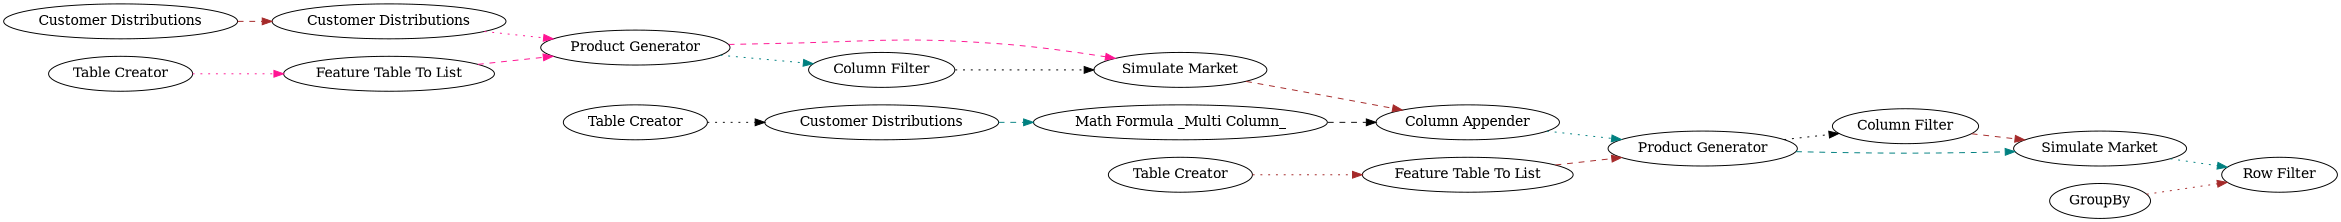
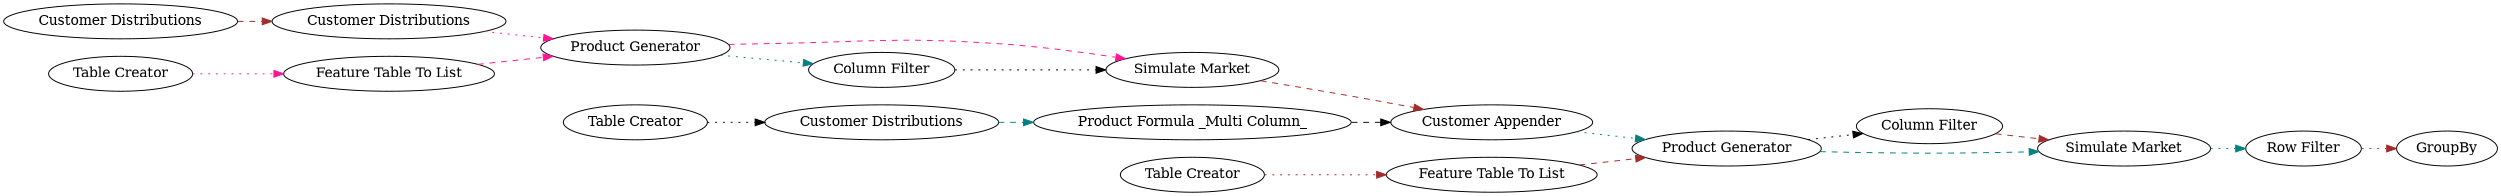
(1180, 122) -> (1192, 122)
(1468, 122) -> (1492, 122)
(2182, 189) -> (2374, 149)
